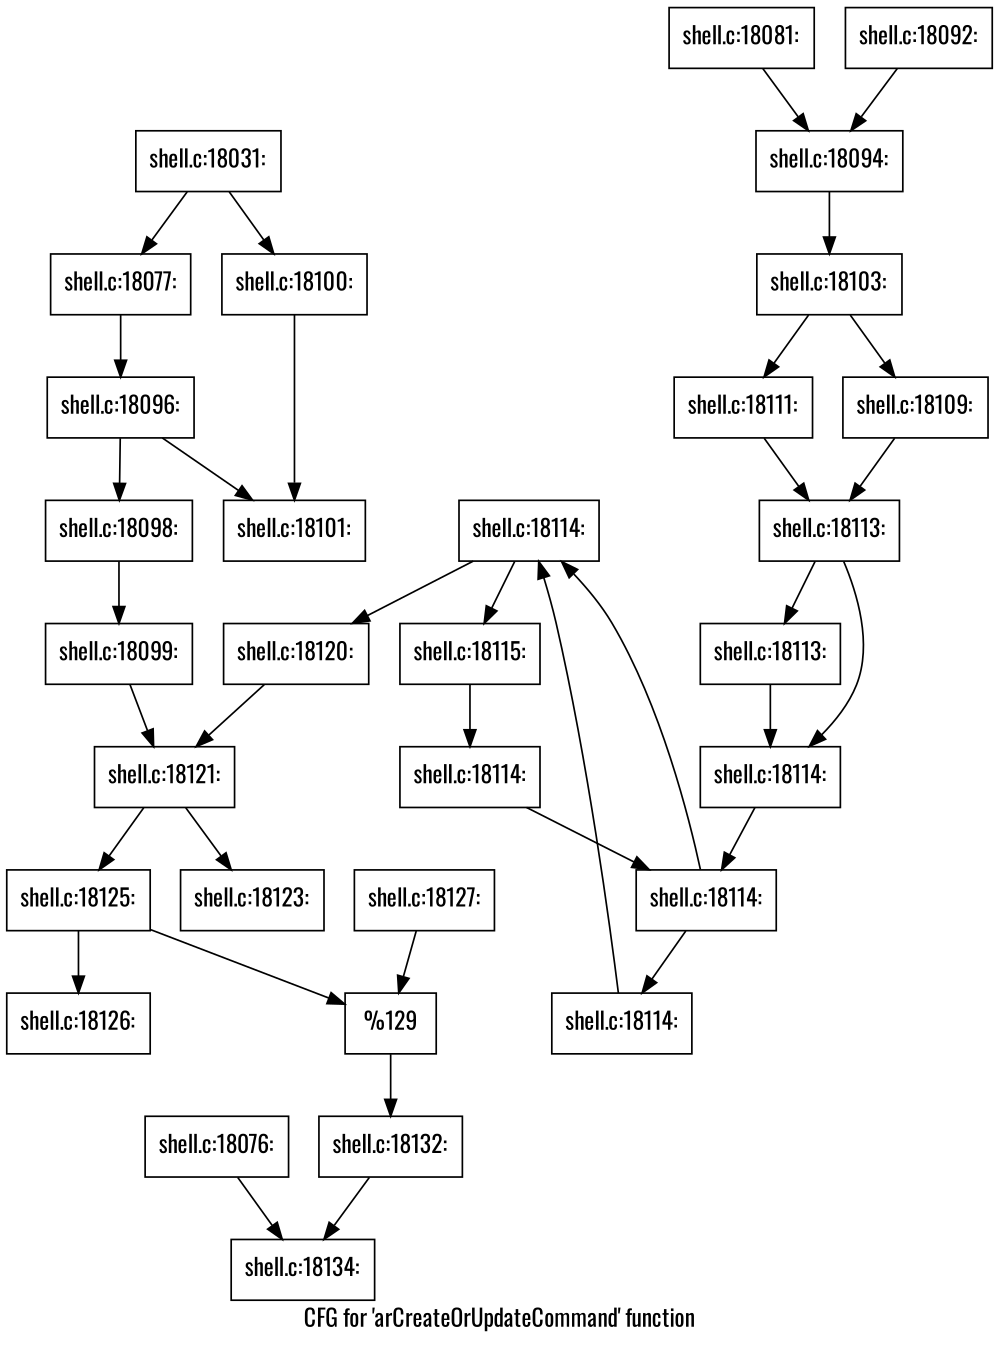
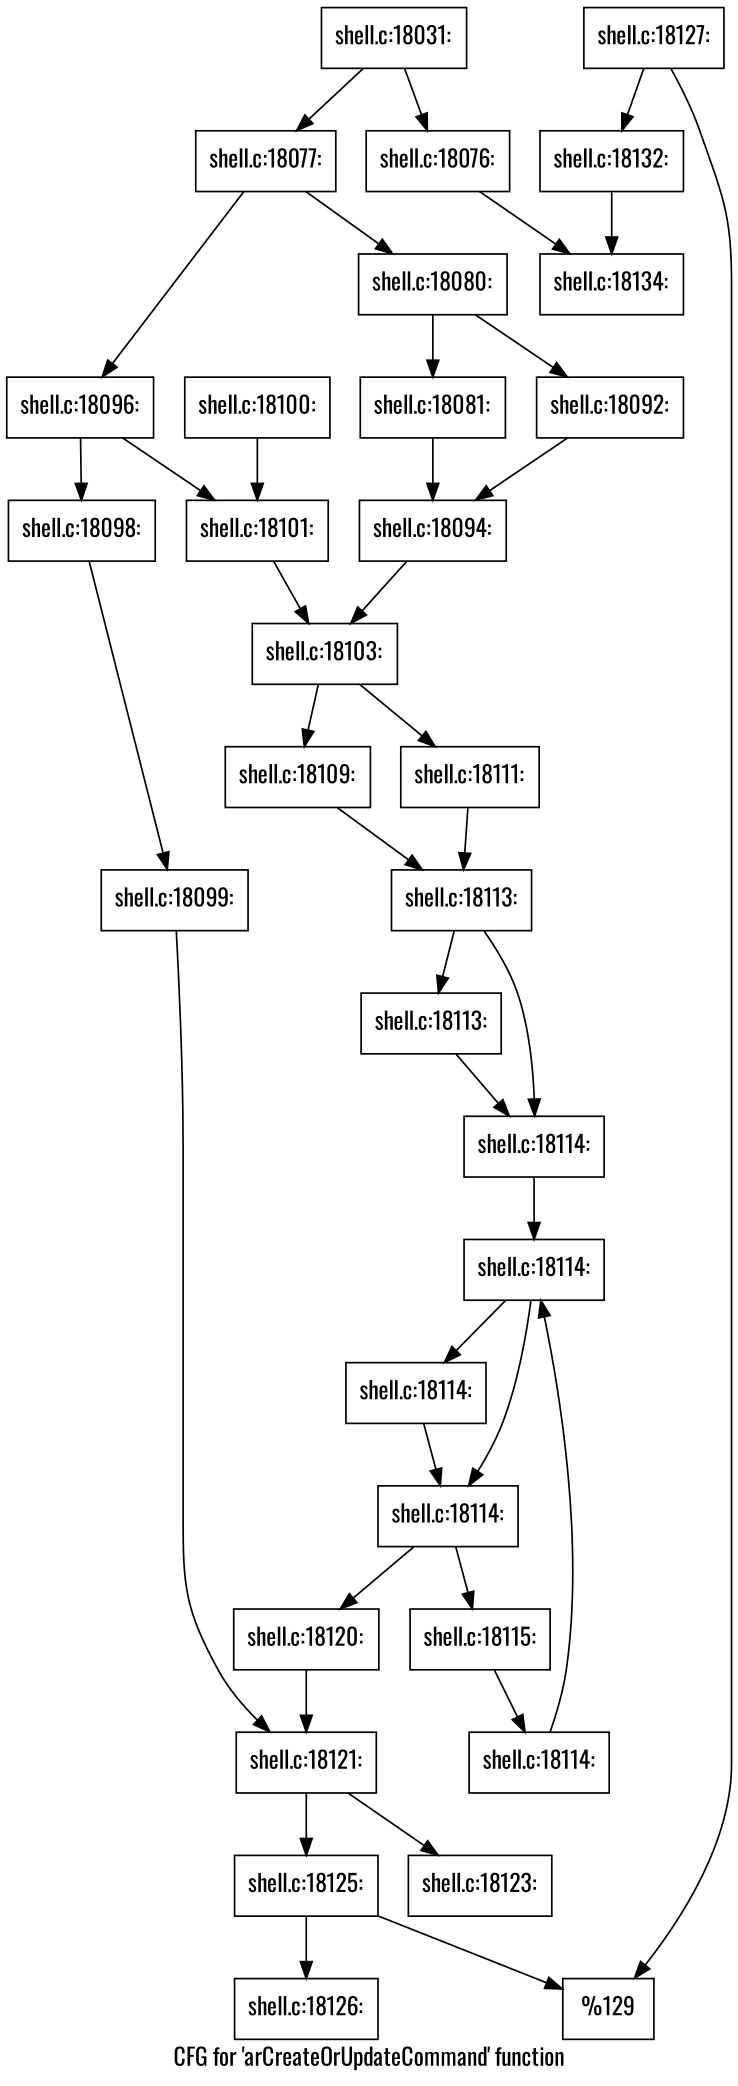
(247, 216) -> (413, 92)
none -> (433, 284)
none -> (287, 585)
(391, 1077) -> (636, 92)
